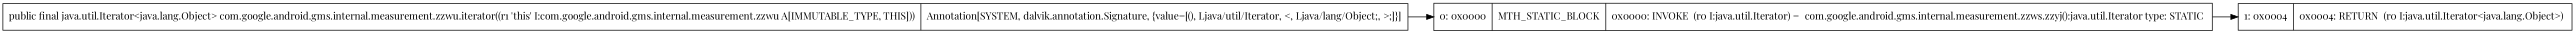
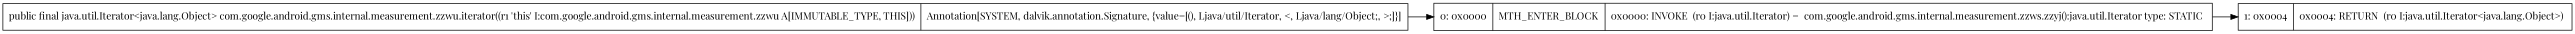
(1549, 17) -> (1549, 17)
